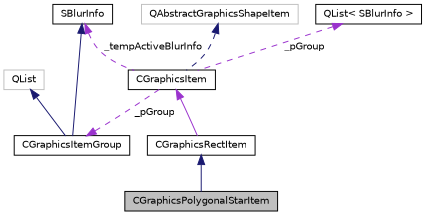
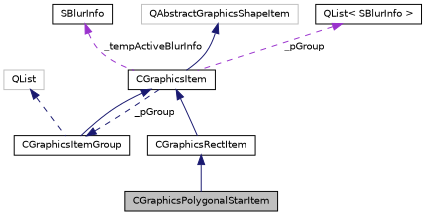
(204, 55) -> (204, 55)
(77, 85) -> (109, 112)
(128, 111) -> (128, 111)
(51, 117) -> (51, 117)
(189, 117) -> (189, 117)
